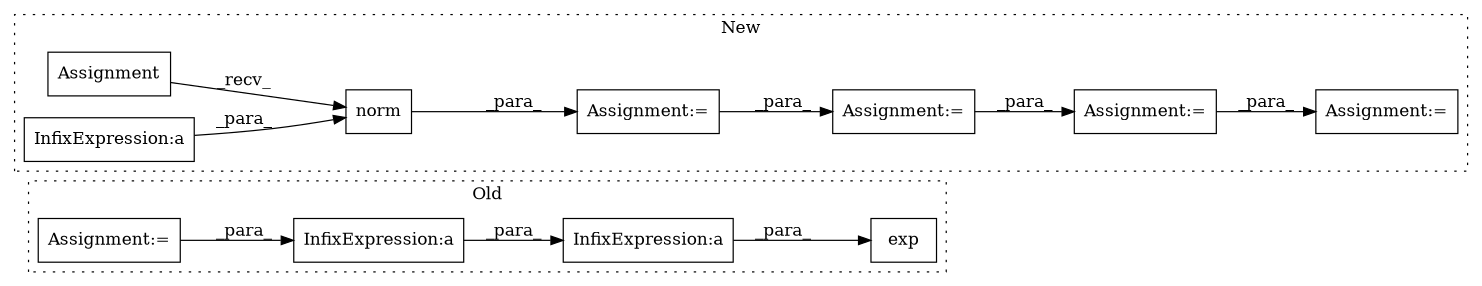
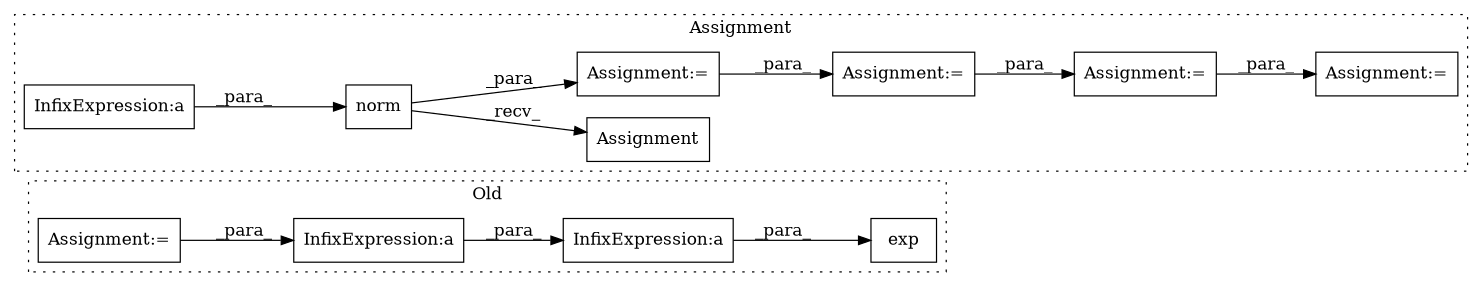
(741, 29) -> (741, 29)
(252, 94) -> (493, 121)
